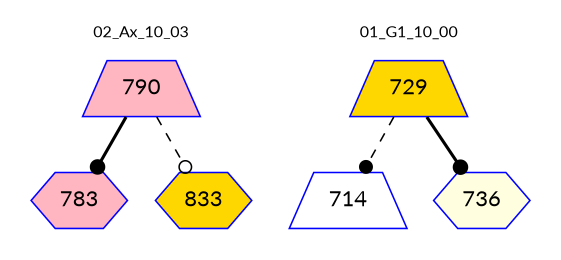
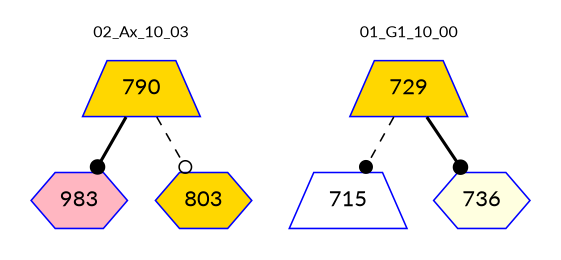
(141, 89) -> (141, 89)
(79, 200) -> (79, 200)
(204, 200) -> (204, 200)
(348, 200) -> (348, 200)
